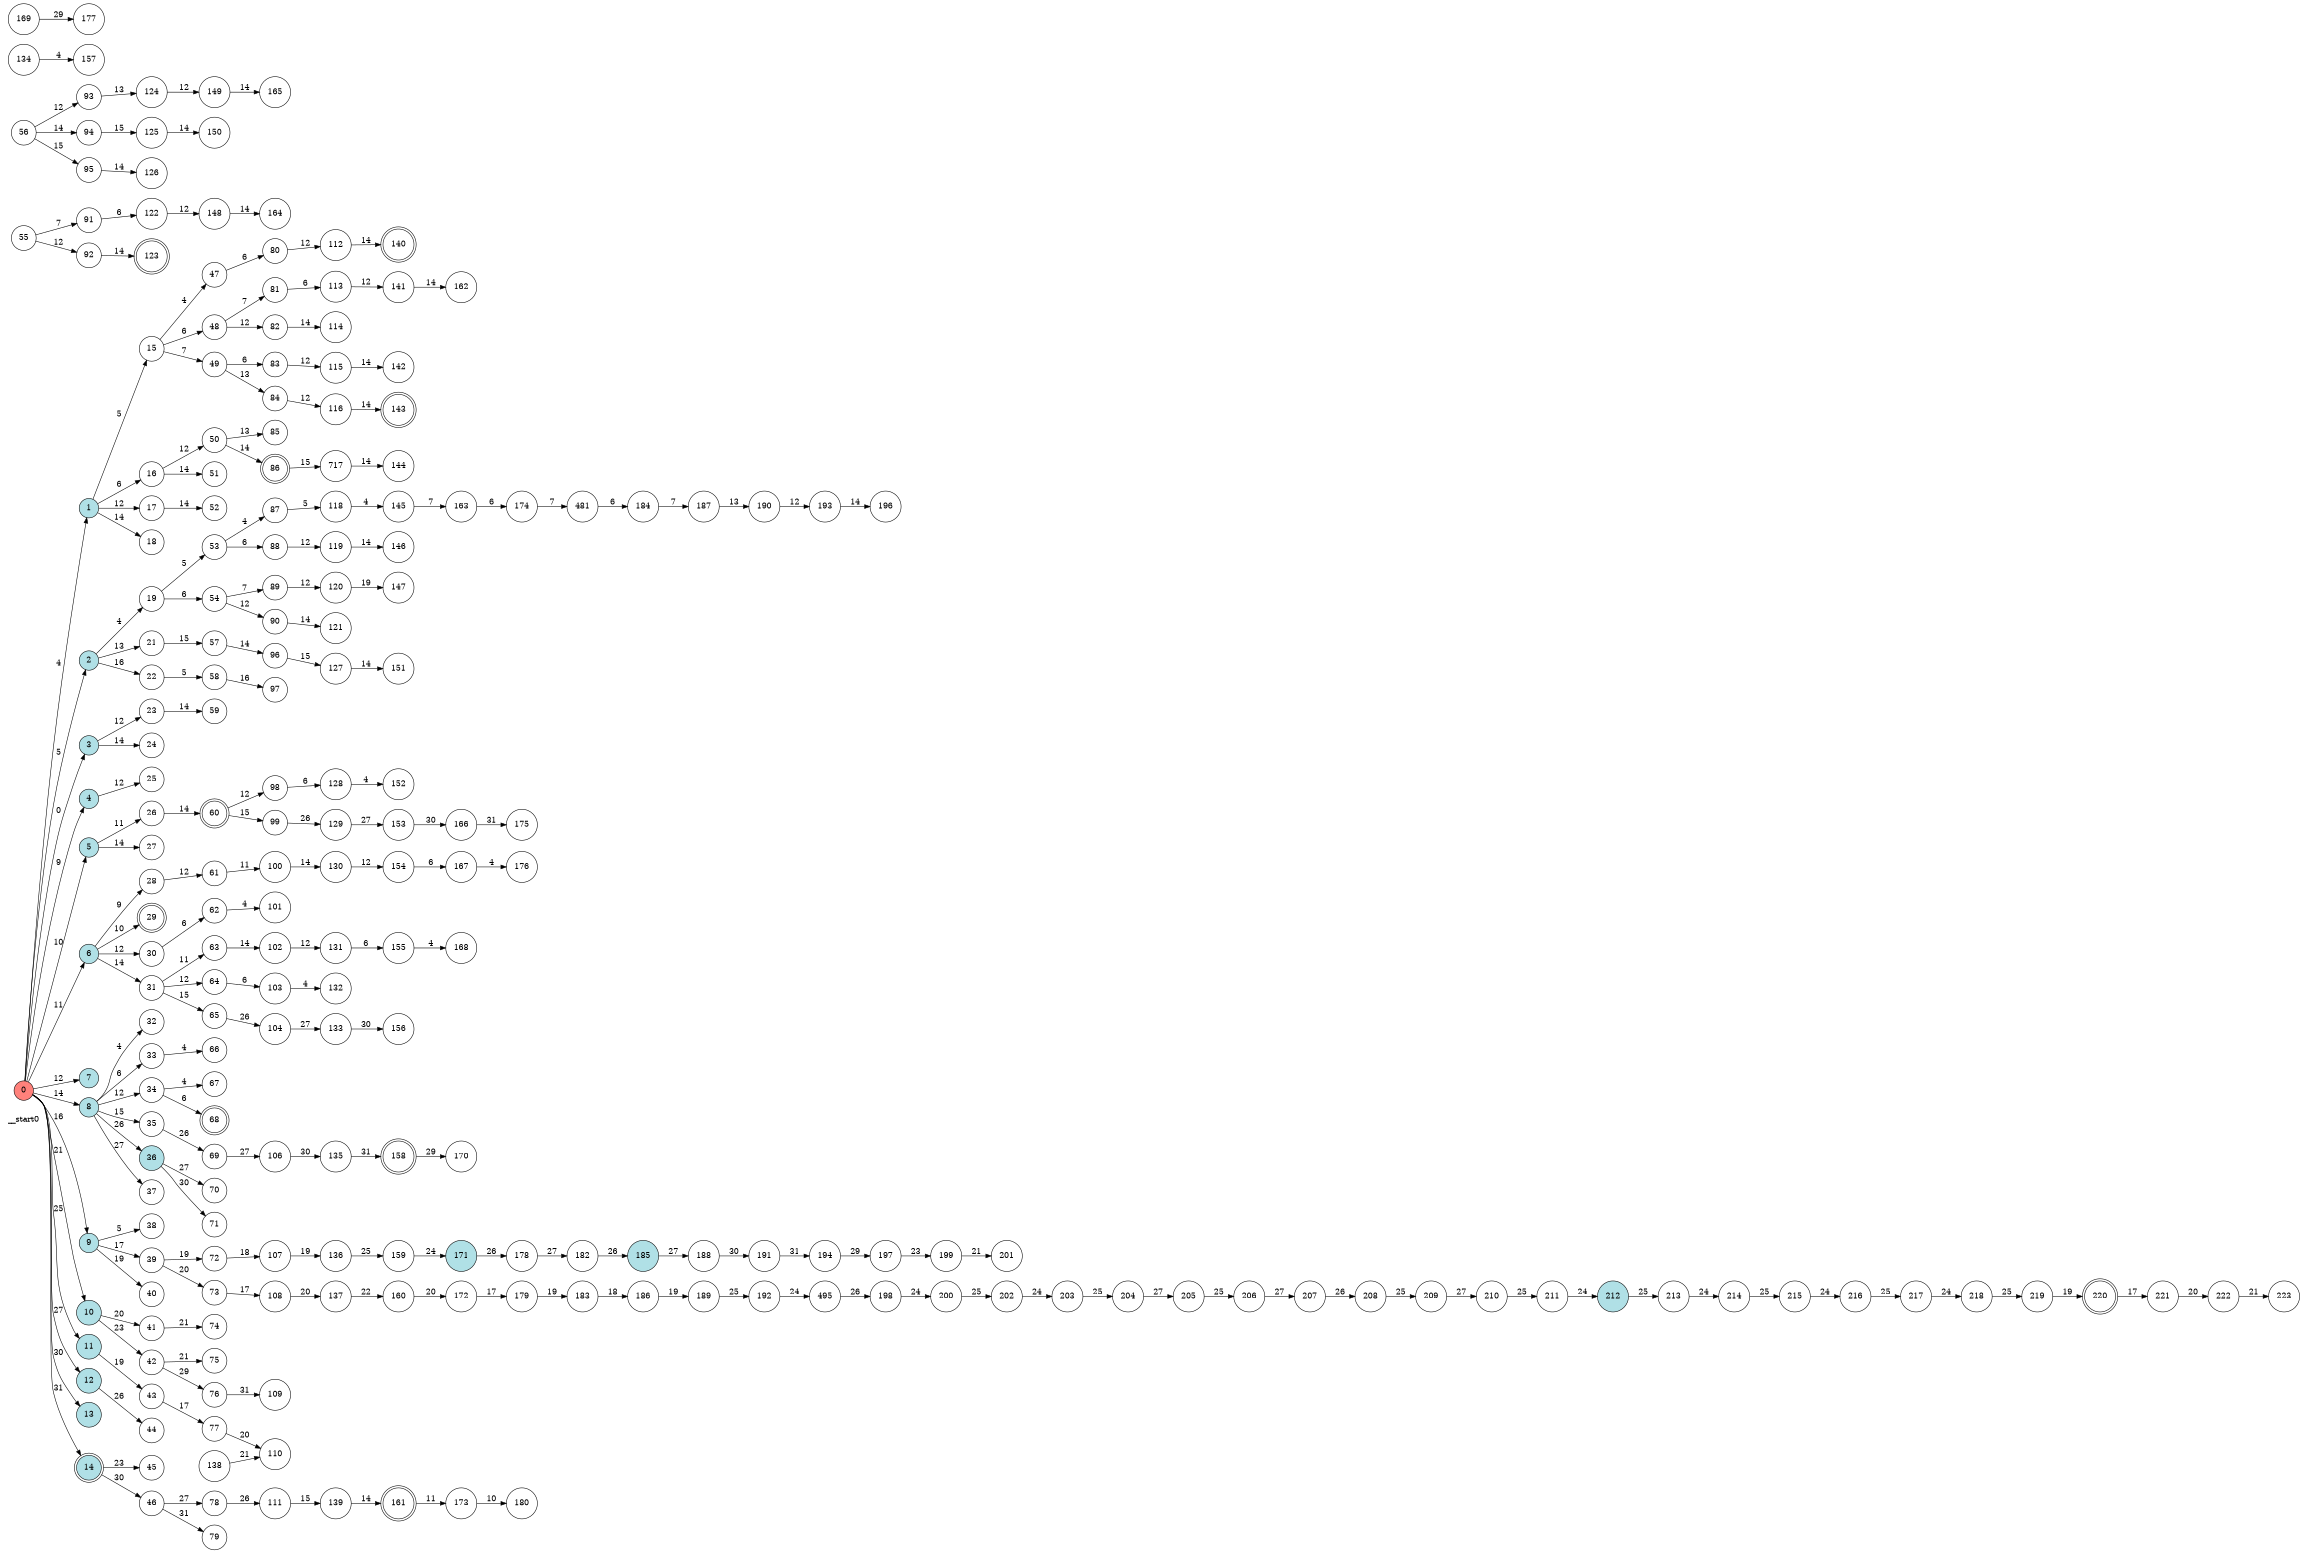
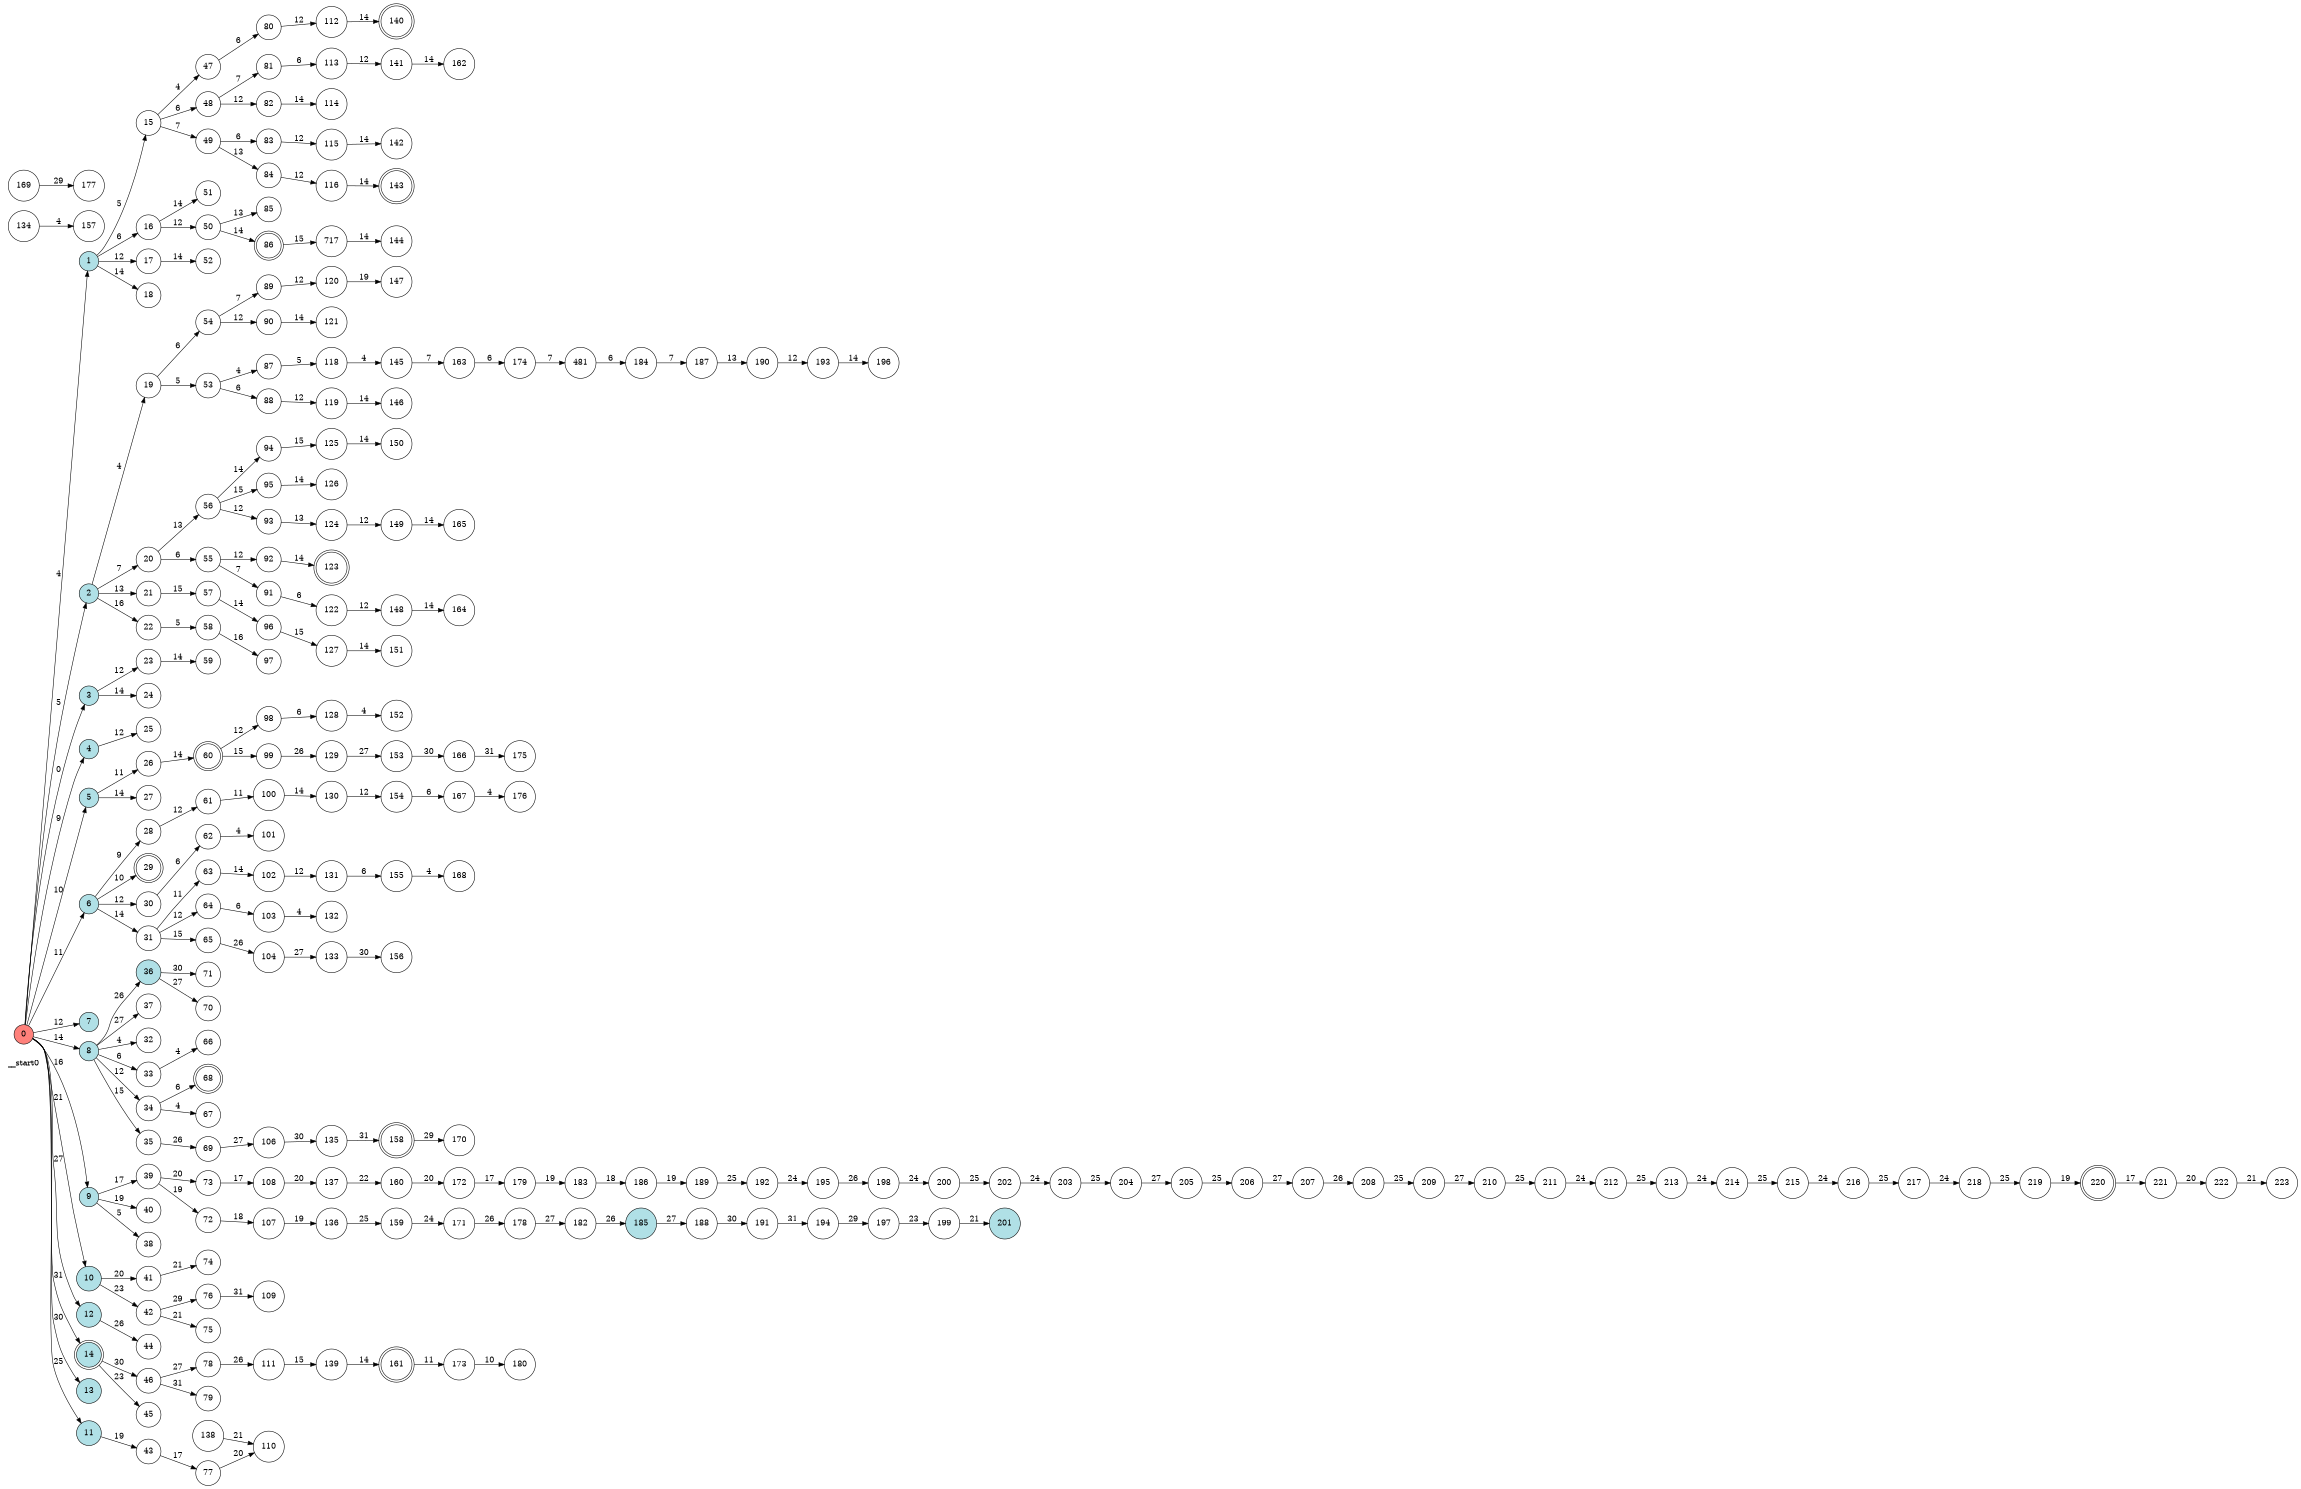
none -> (149, 560)
(461, 1256) -> (459, 1223)
(1007, 1256) -> (1005, 1223)
(825, 1296) -> (823, 1183)
(1613, 1296) -> (1611, 1183)
